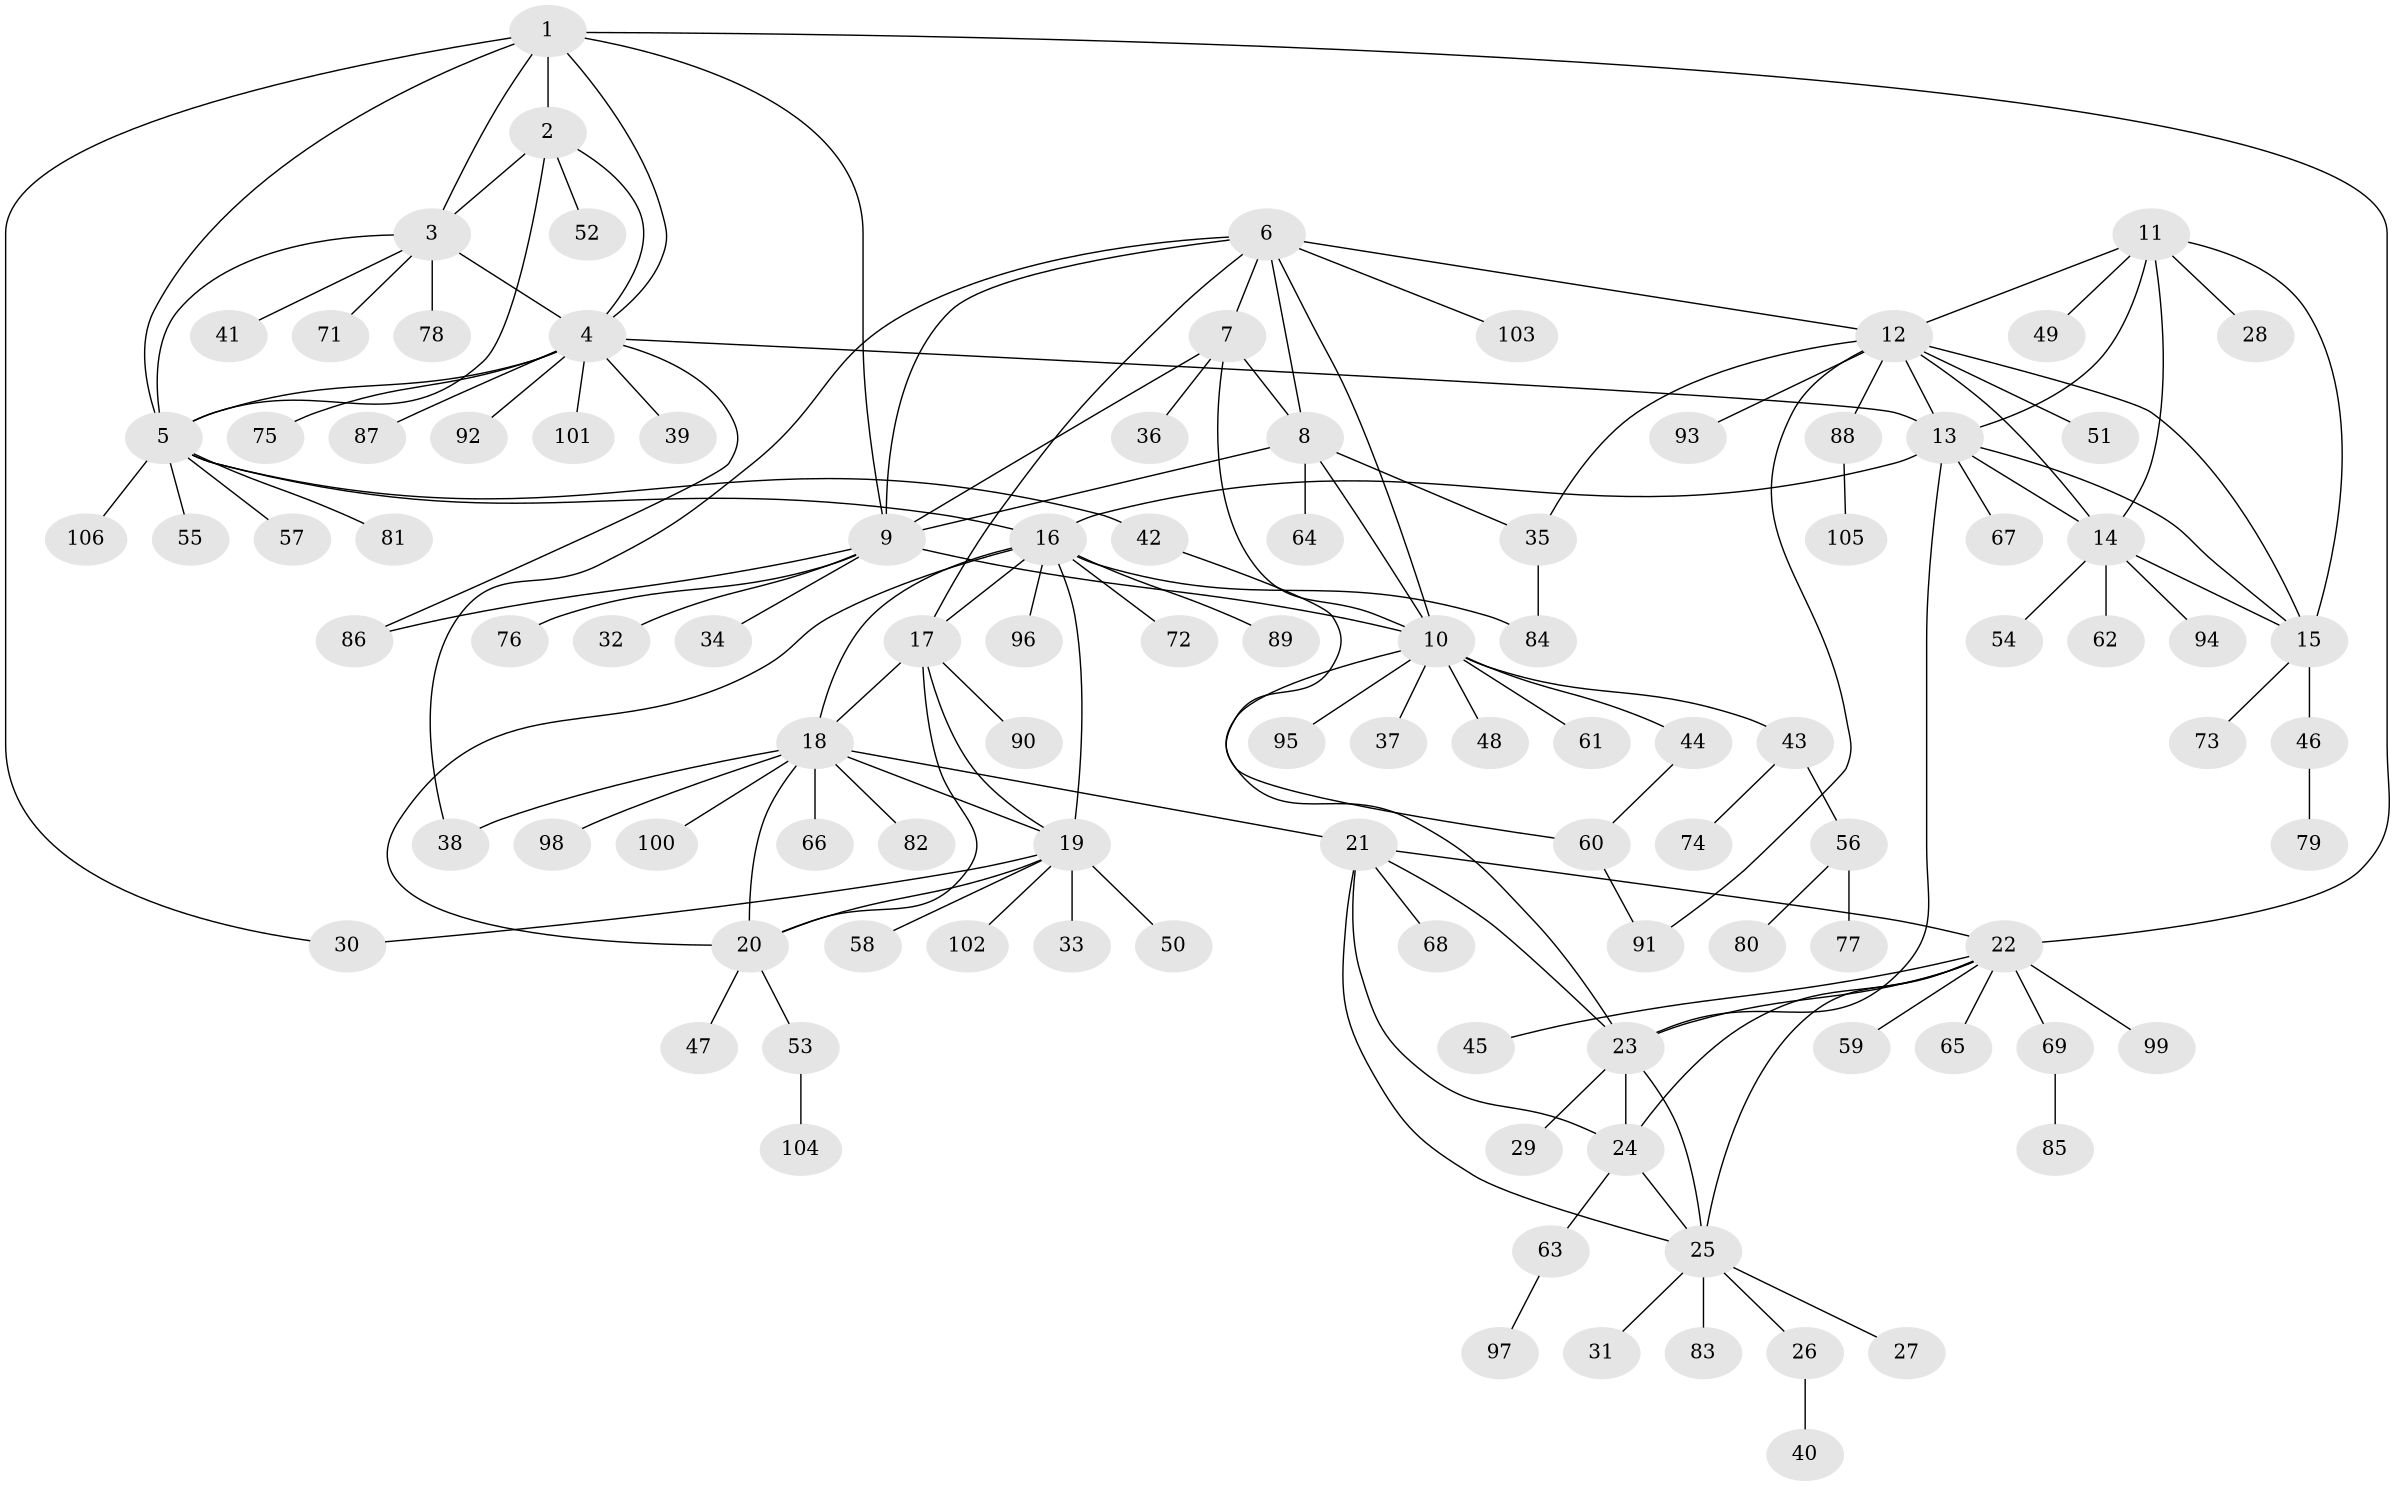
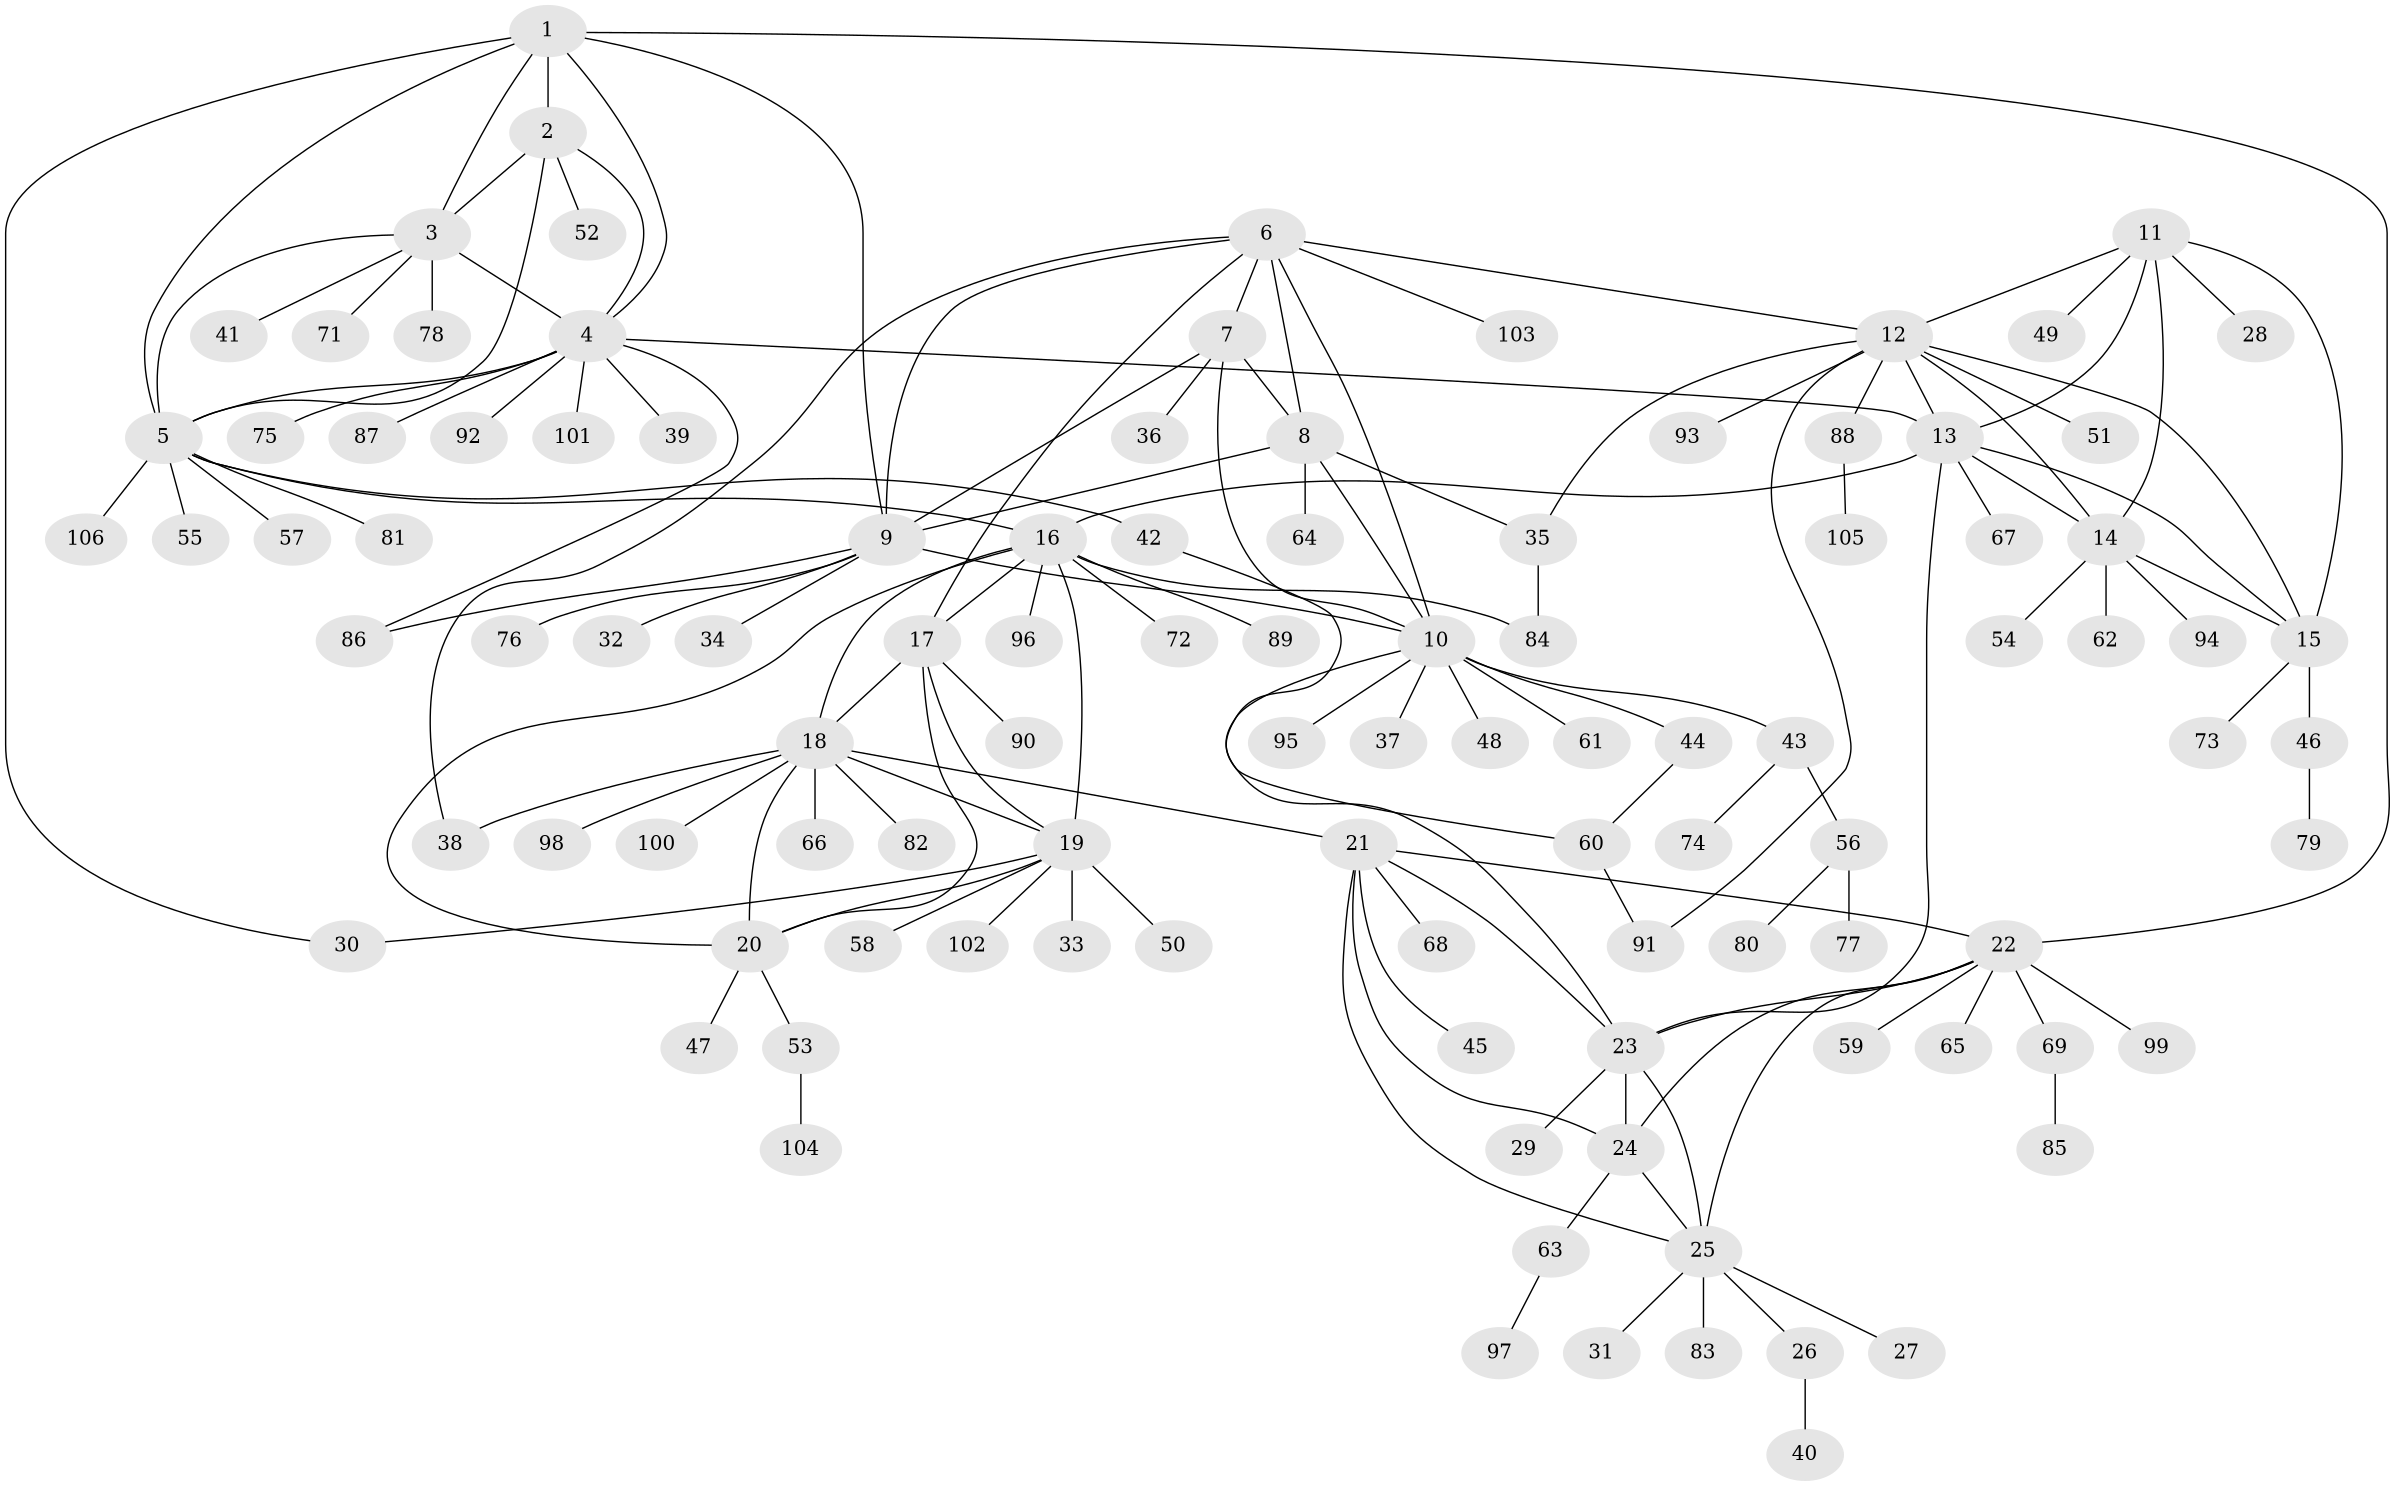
(1740, 997) -> (1381, 963)
